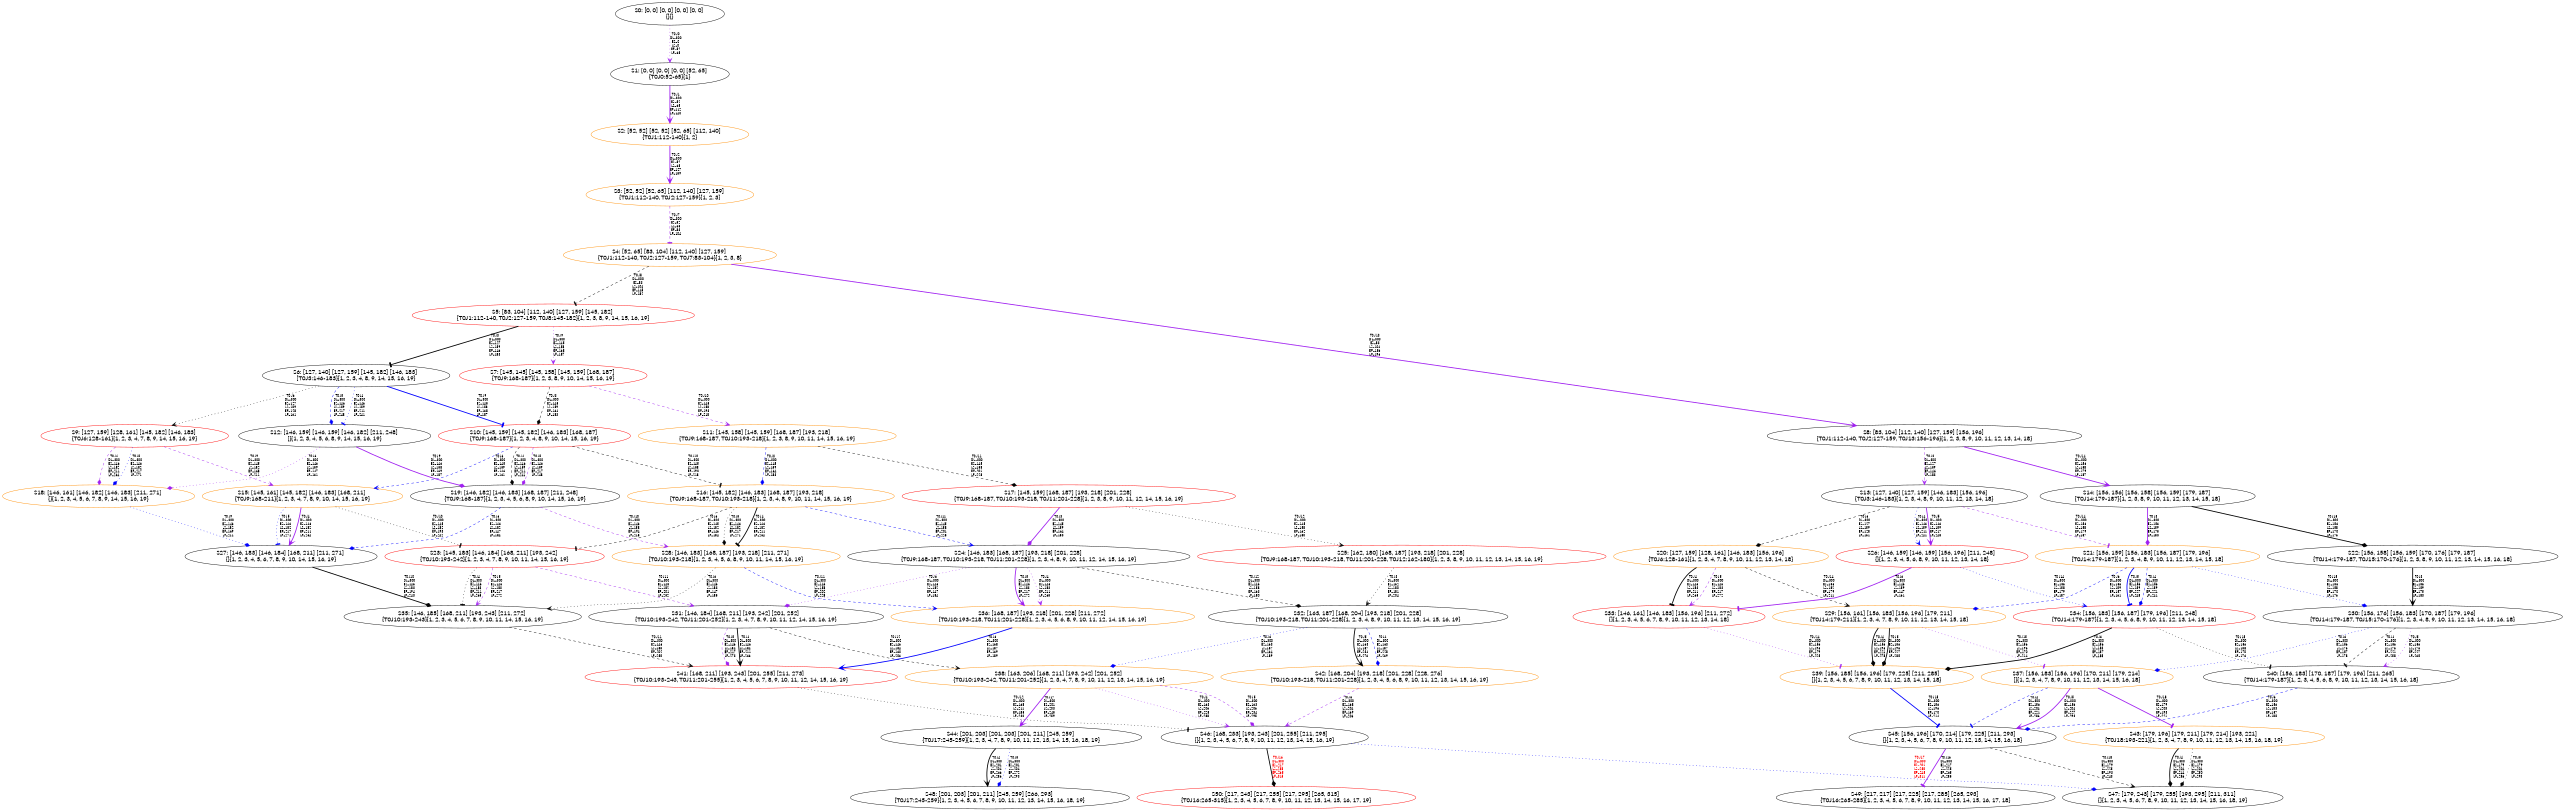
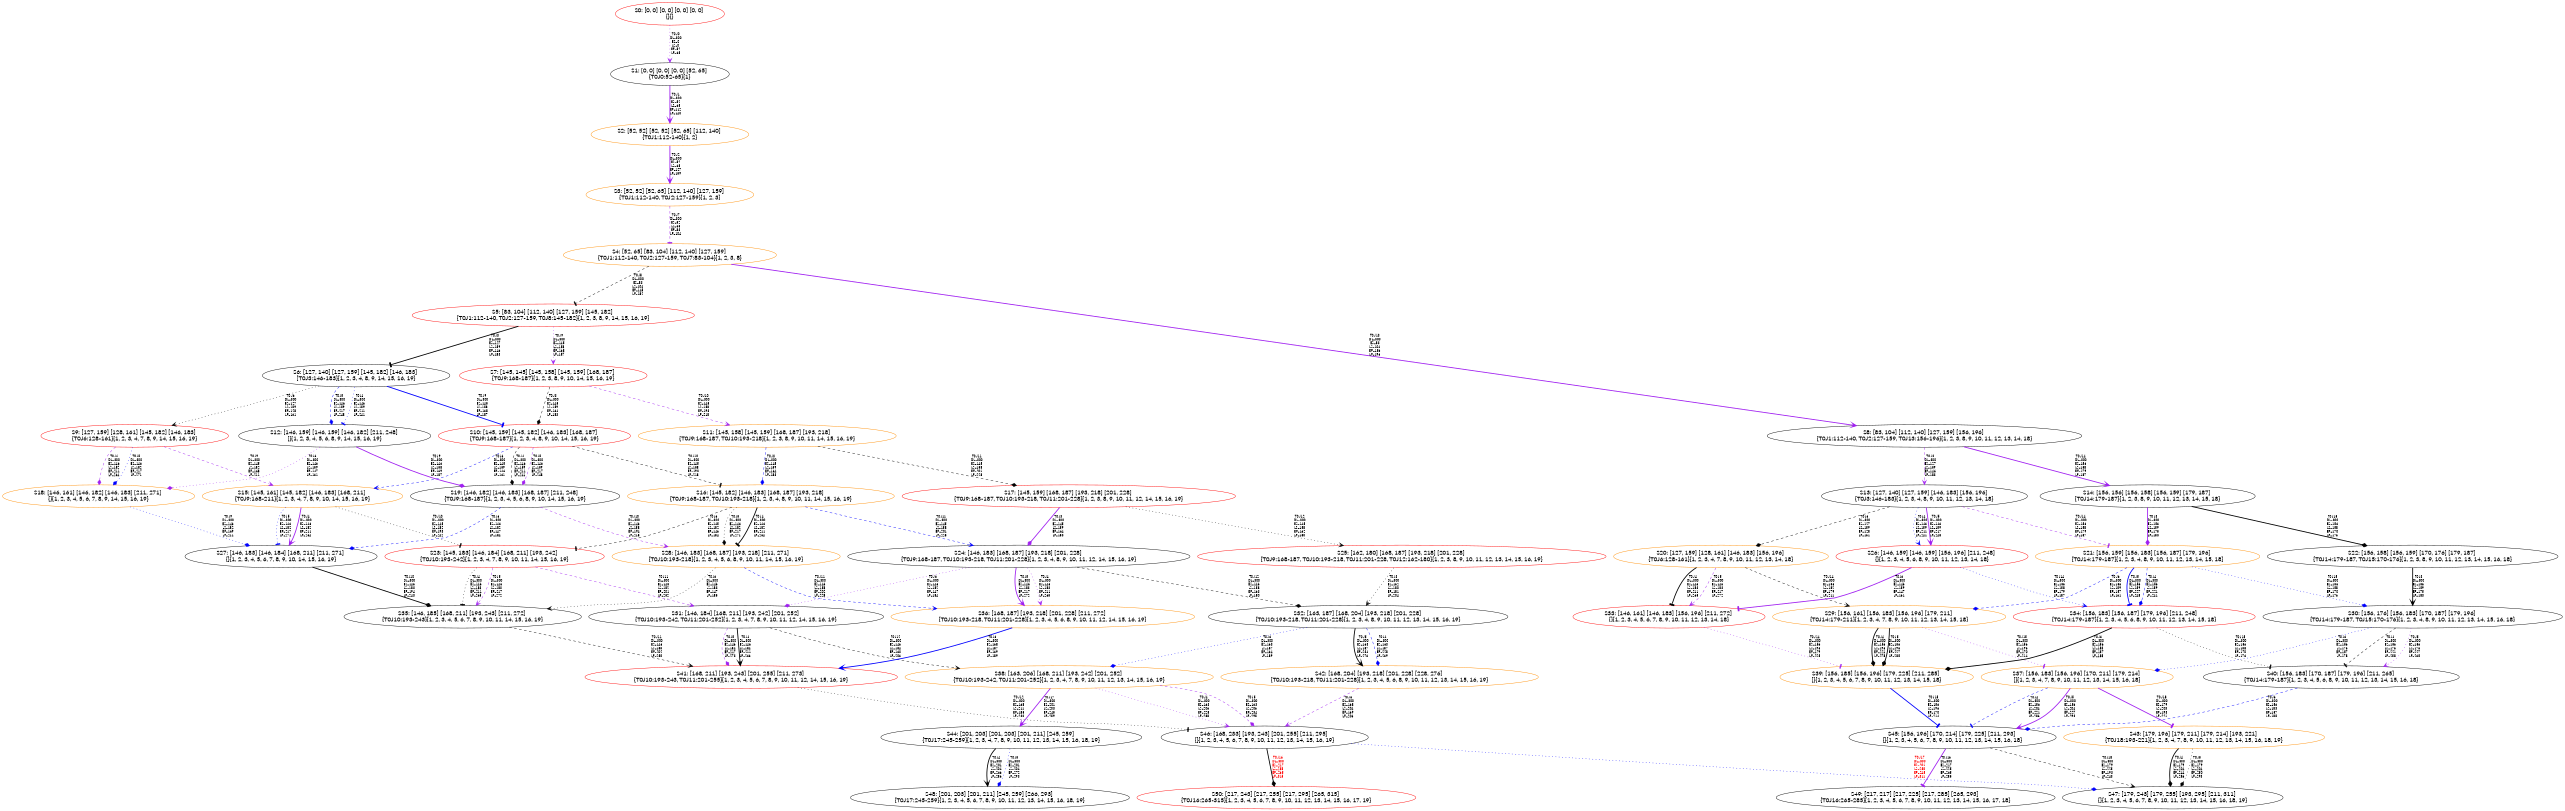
(670, 14) -> (670, 14)
